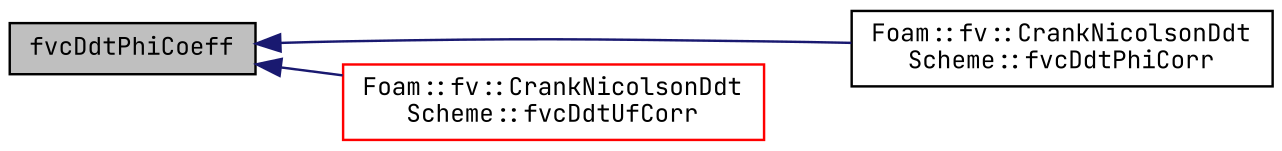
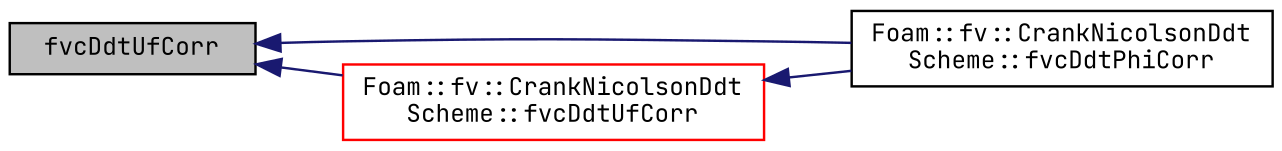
(133, 49) -> (133, 49)
none -> (820, 74)
